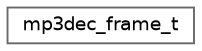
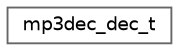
(101, 25) -> (89, 25)
